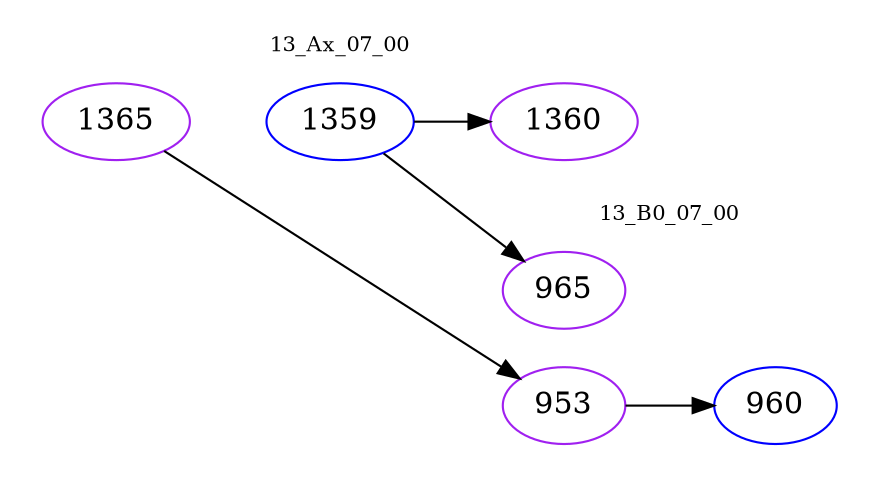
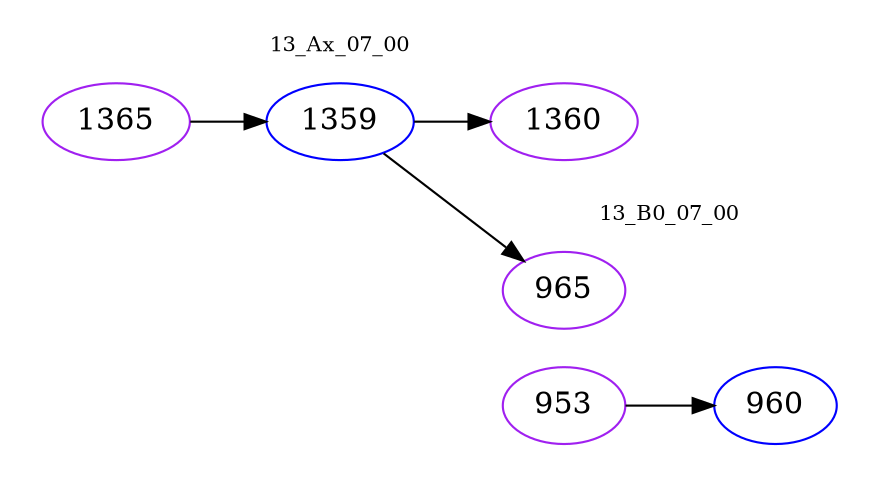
(333, 259) -> (217, 122)
